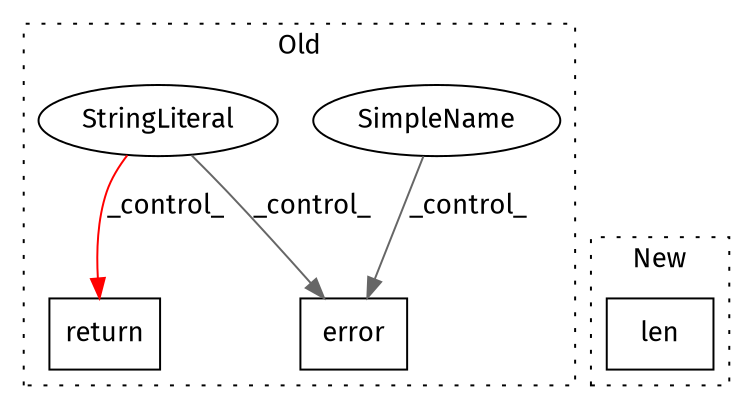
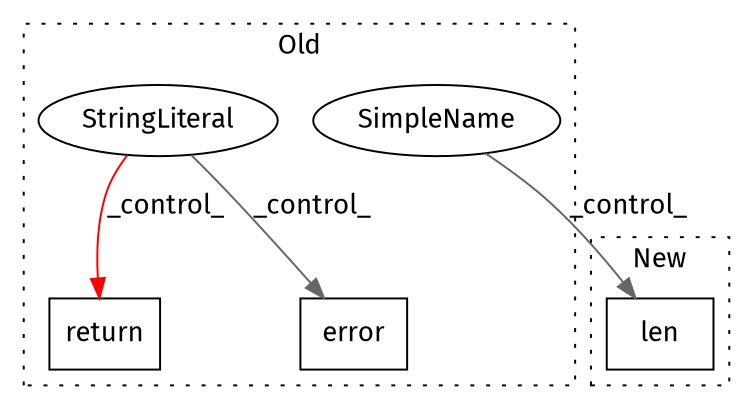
(399, 218) -> (560, 212)
